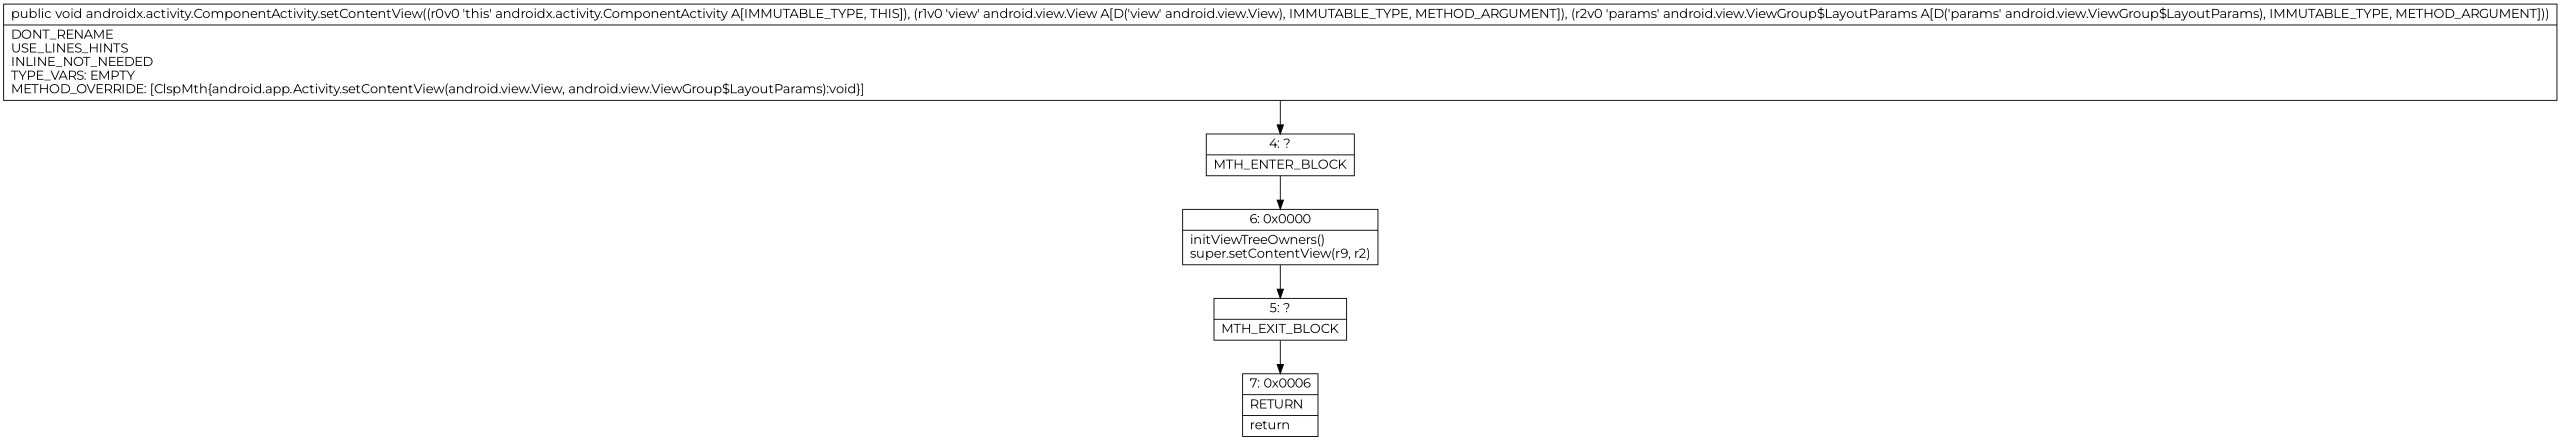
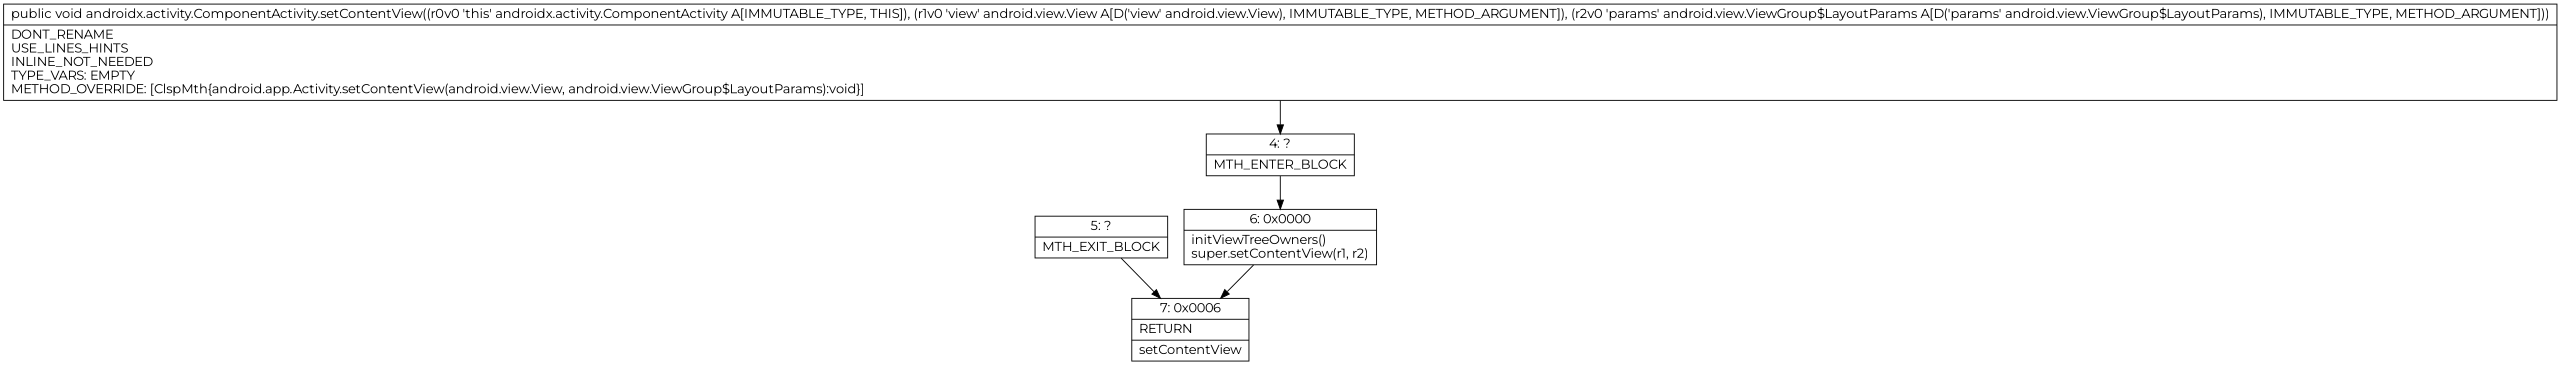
(1280, 254) -> (1280, 254)
(1280, 277) -> (1240, 278)
(1270, 426) -> (1190, 350)
